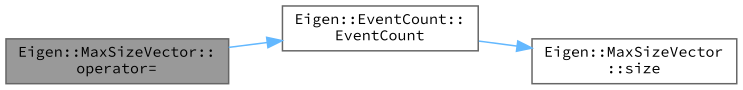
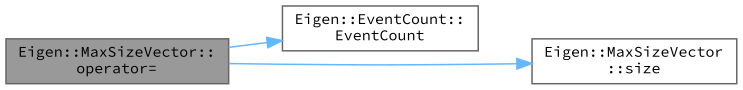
(498, 44) -> (373, 65)
